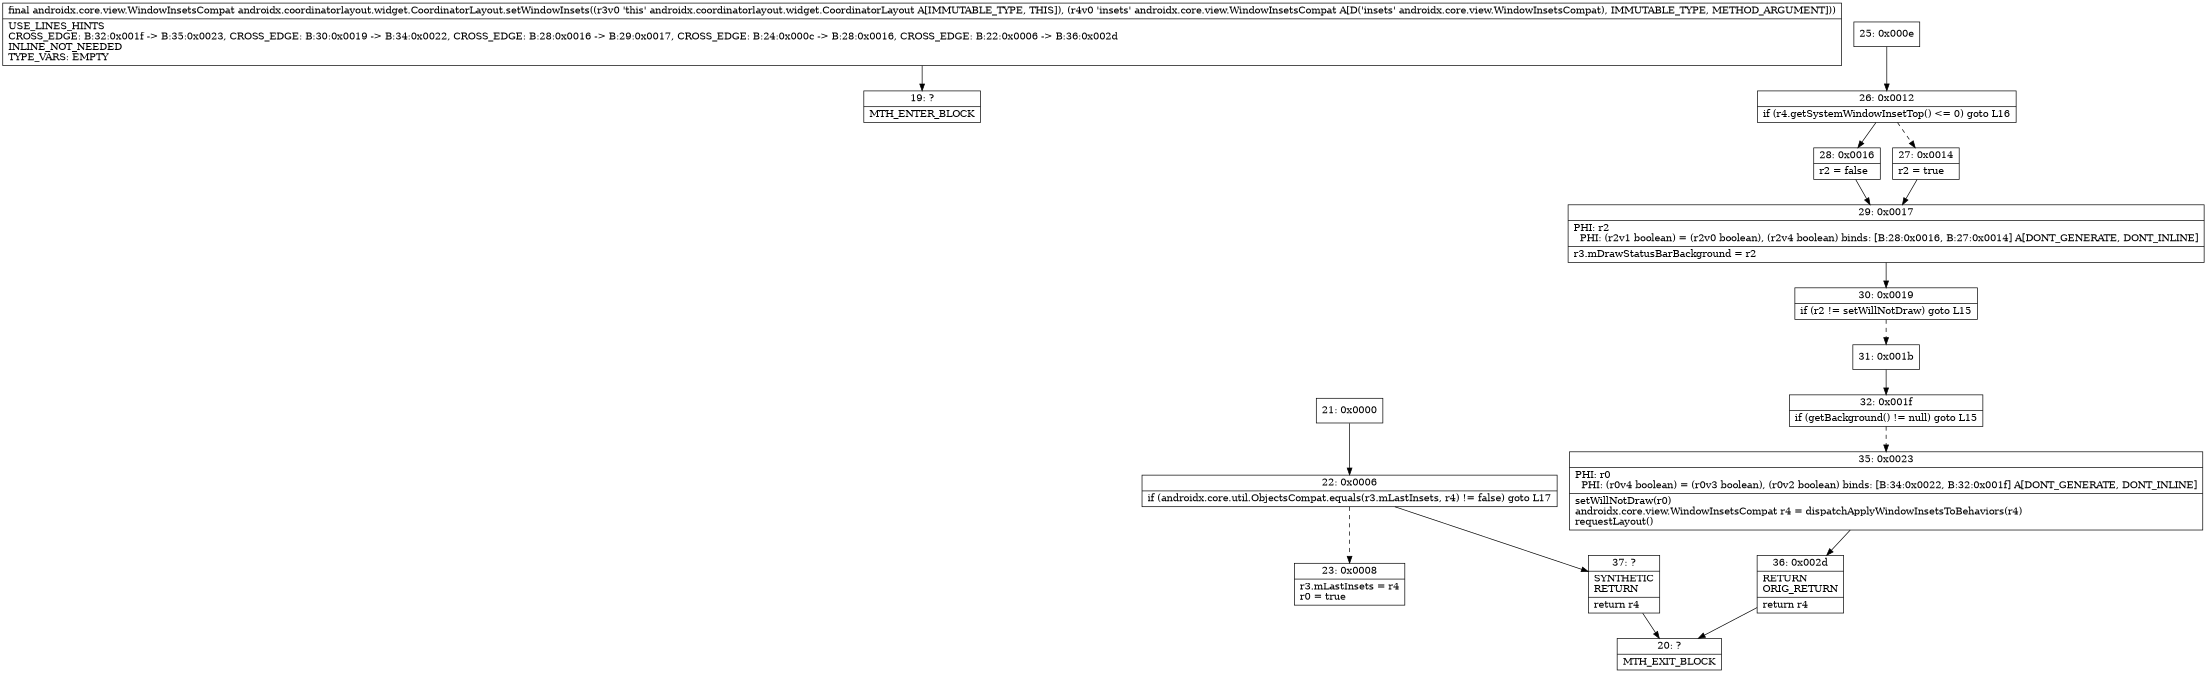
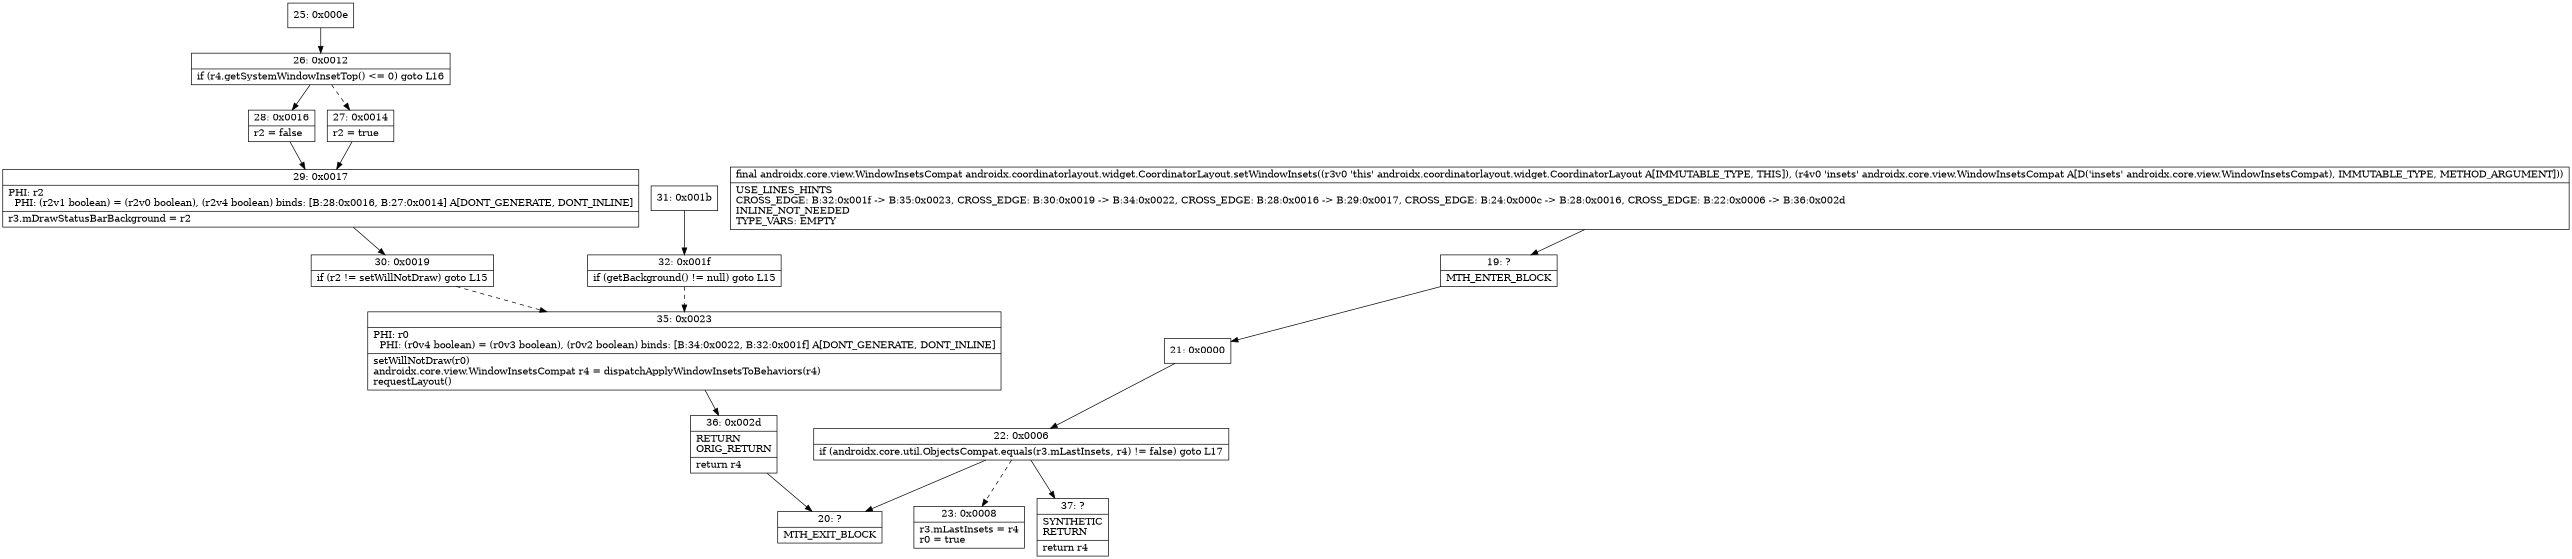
none -> (1339, 313)
(1886, 329) -> (498, 298)
(1649, 623) -> (929, 484)
